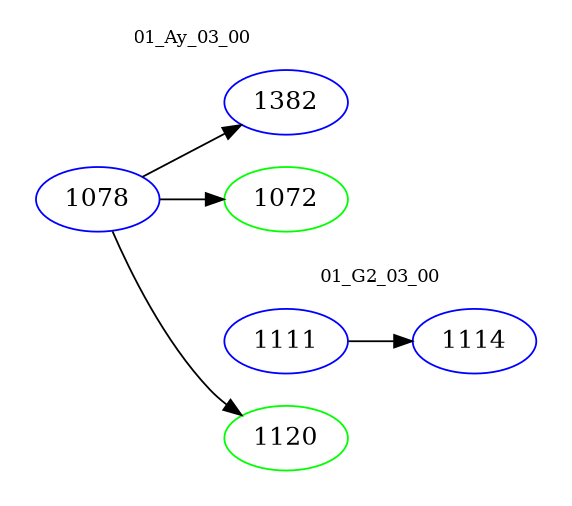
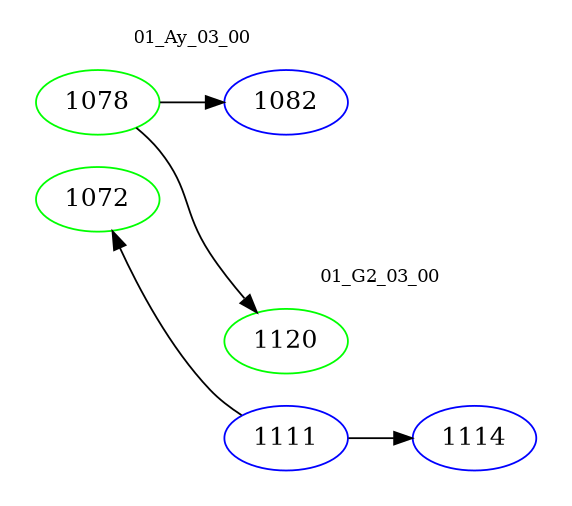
(286, 102) -> (286, 102)
(98, 199) -> (98, 102)
(183, 199) -> (170, 339)
